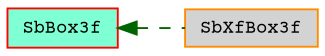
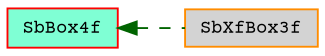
(63, 28) -> (63, 28)
